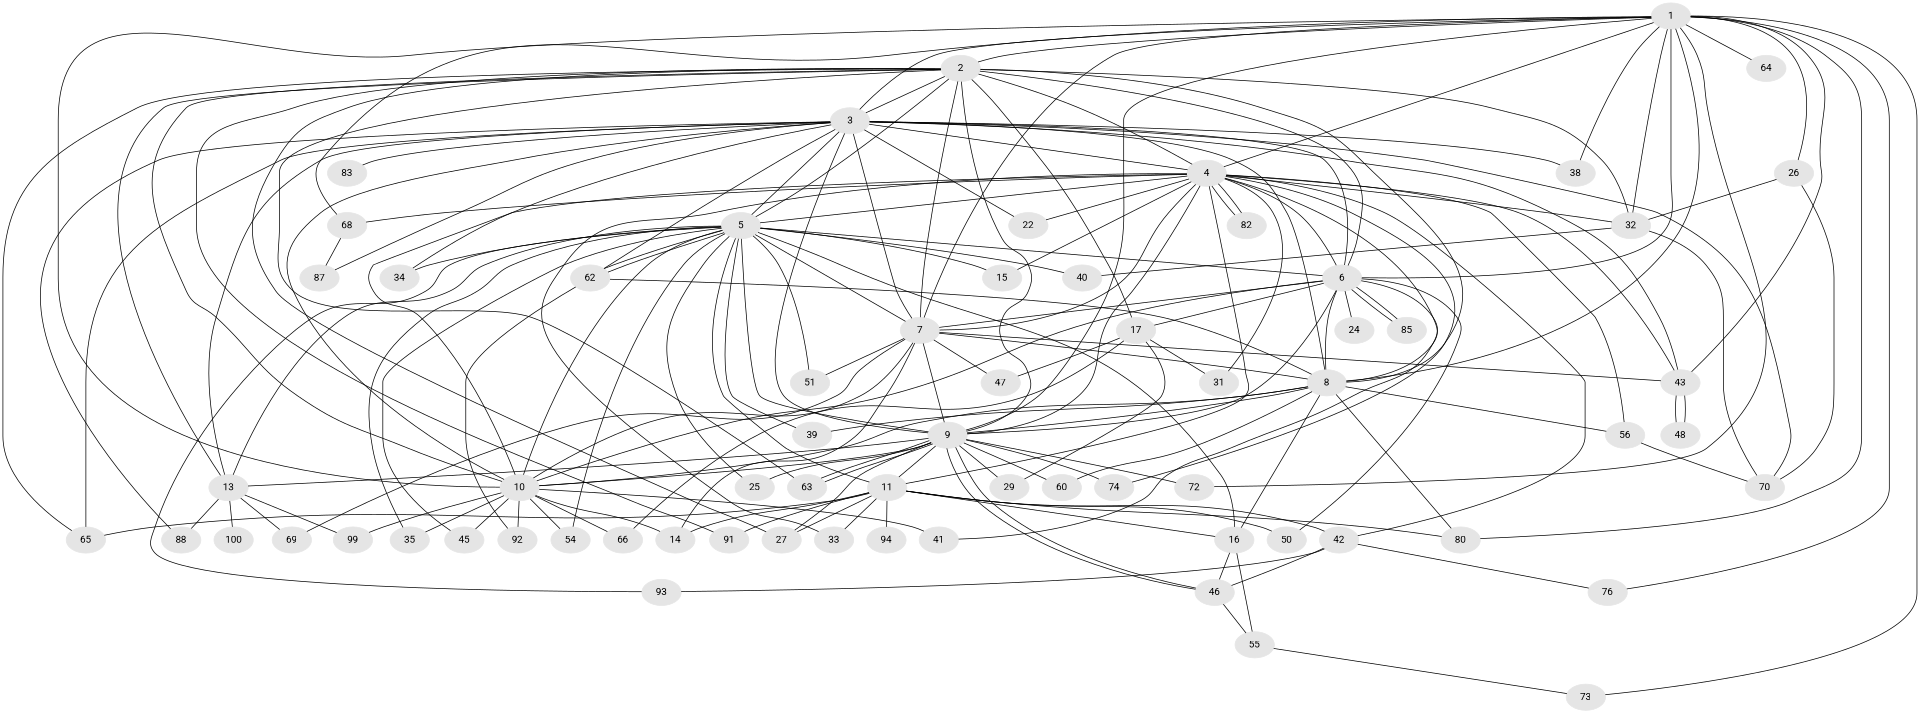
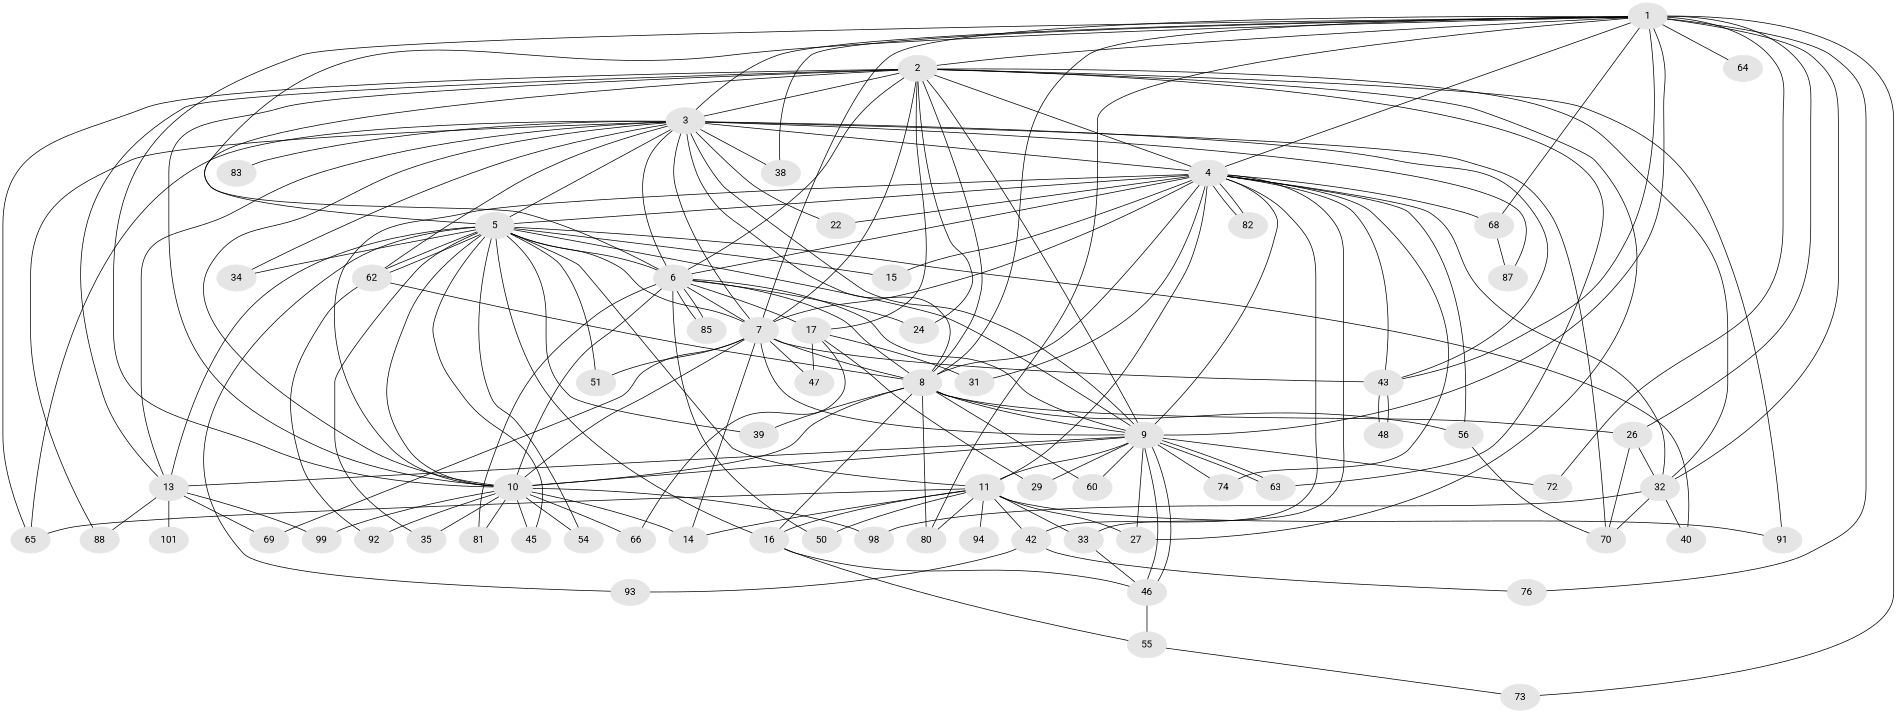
none -> (942, 220)
none -> (1274, 418)
(755, 488) -> none
(234, 540) -> (169, 540)
none -> (874, 540)
(939, 540) -> (479, 540)
(1278, 568) -> (1118, 569)
